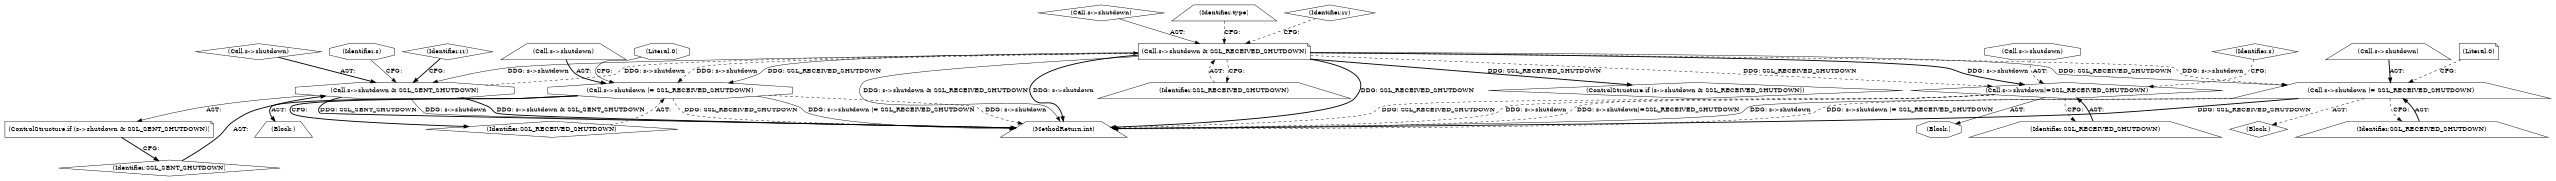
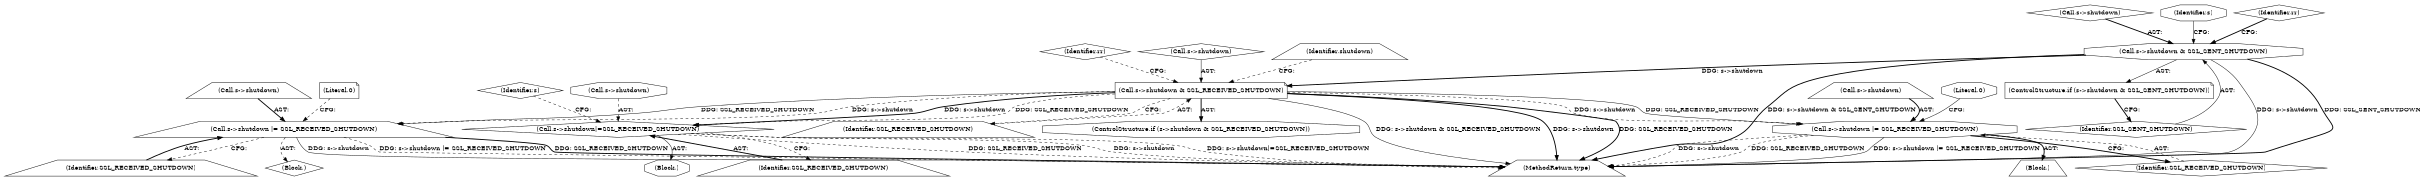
(1224, 13) -> (1340, 52)
(664, 61) -> none
(662, 64) -> (1689, 68)
(1545, 71) -> (1210, 110)
(1696, 91) -> (1201, 129)
(245, 115) -> (2214, 102)
(1064, 129) -> (1557, 168)
